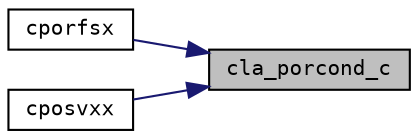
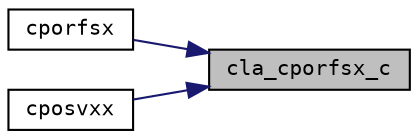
(309, 70) -> (309, 70)
